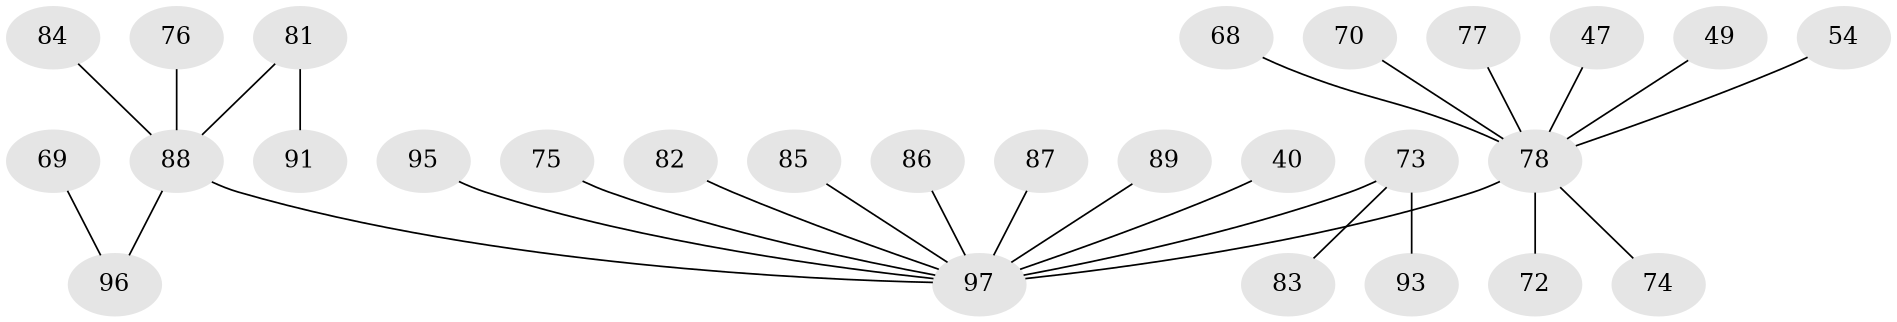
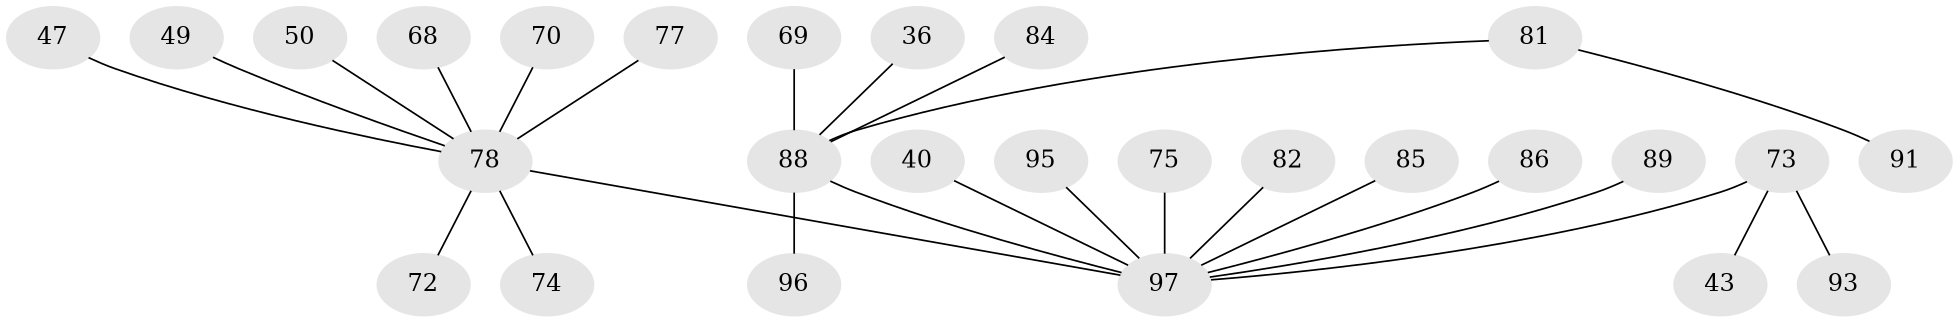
(177, 38) -> (918, 38)
(1844, 38) -> (300, 38)
(1041, 161) -> none
(84, 223) -> (794, 100)
(1288, 285) -> (1720, 285)
